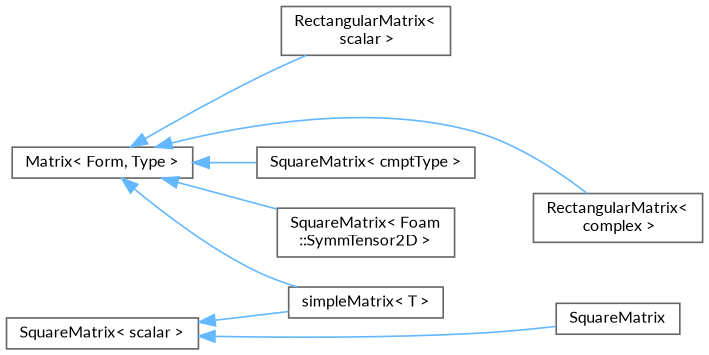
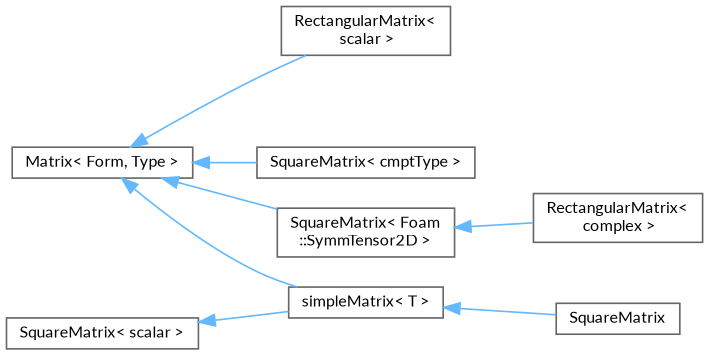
(387, 118) -> (502, 225)
(386, 336) -> (508, 312)
